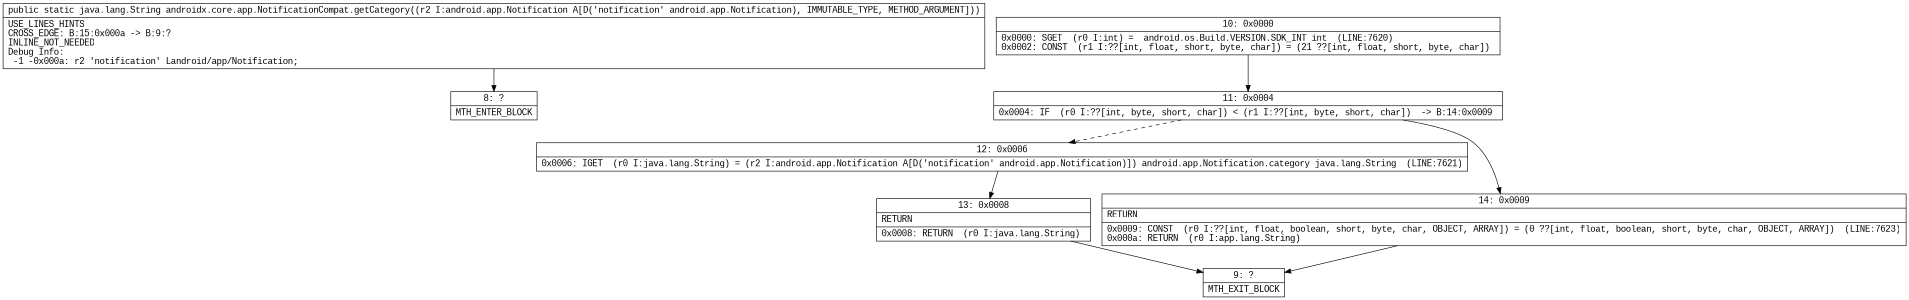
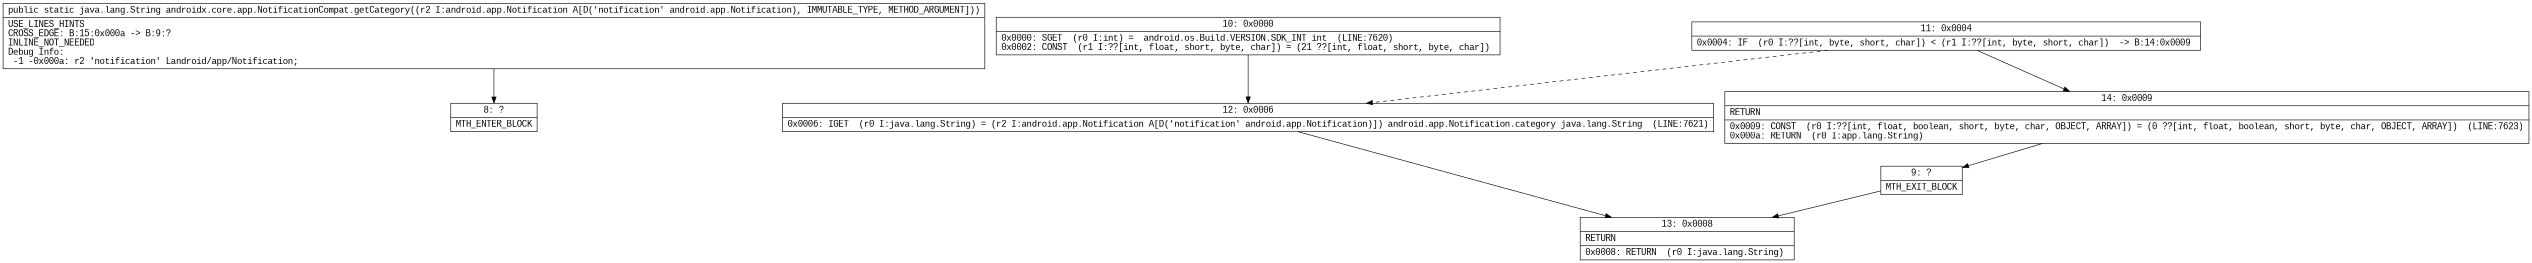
(1248, 70) -> (1248, 76)
(1134, 256) -> (1829, 203)
